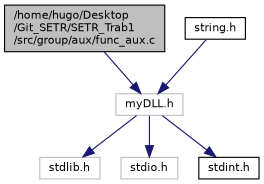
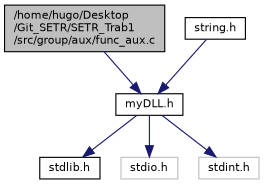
(149, 105) -> (149, 105)
(70, 168) -> (70, 168)
(229, 168) -> (229, 168)
